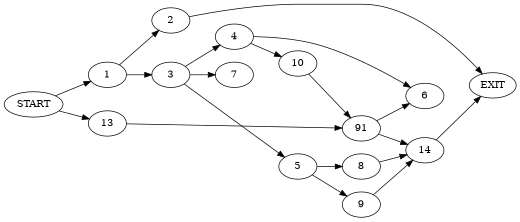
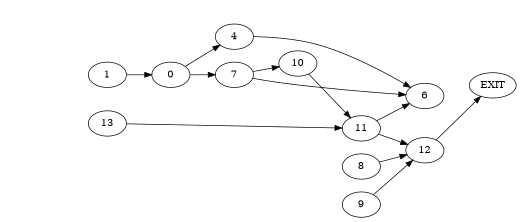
(171, 20) -> none
(263, 49) -> (263, 70)
(171, 75) -> (171, 75)
none -> (329, 88)
(34, 104) -> none
(361, 128) -> (361, 128)
(425, 150) -> (425, 150)
(298, 167) -> none
